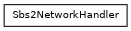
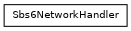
(66, 16) -> (66, 16)
